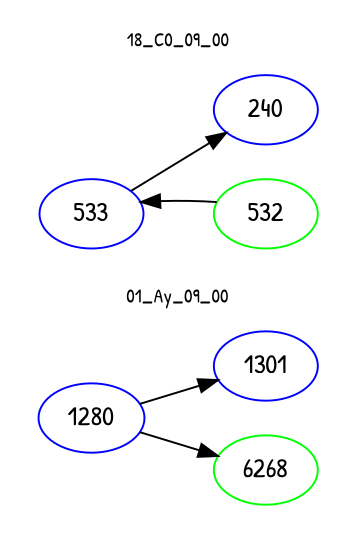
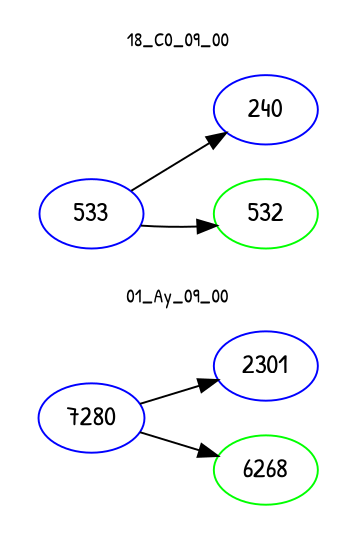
(189, 201) -> (169, 227)
(266, 366) -> (266, 366)
(92, 418) -> (92, 418)
